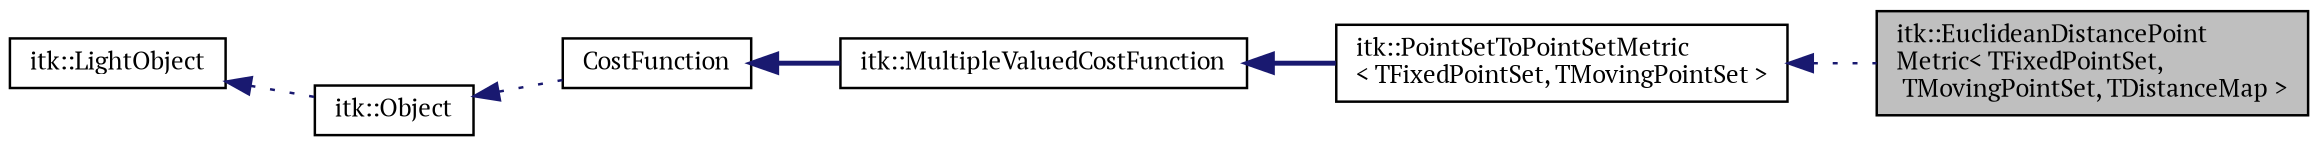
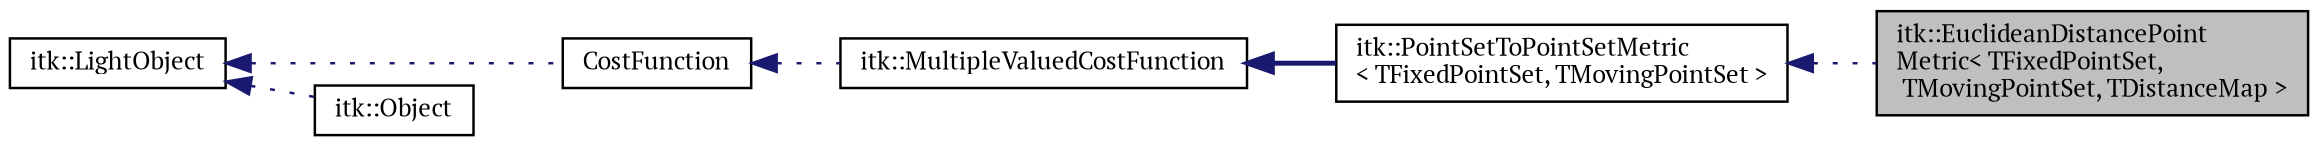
(808, 63) -> (808, 63)
(531, 86) -> (407, 63)
